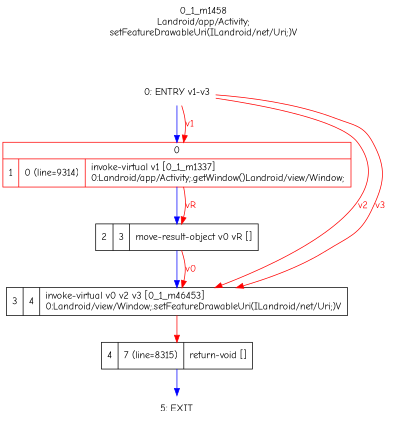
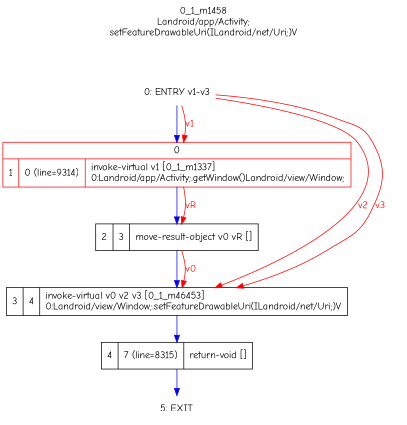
(177, 325) -> (177, 325)
